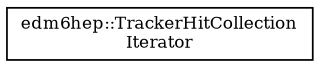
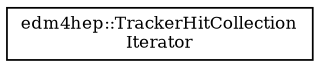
(160, 34) -> (160, 34)
